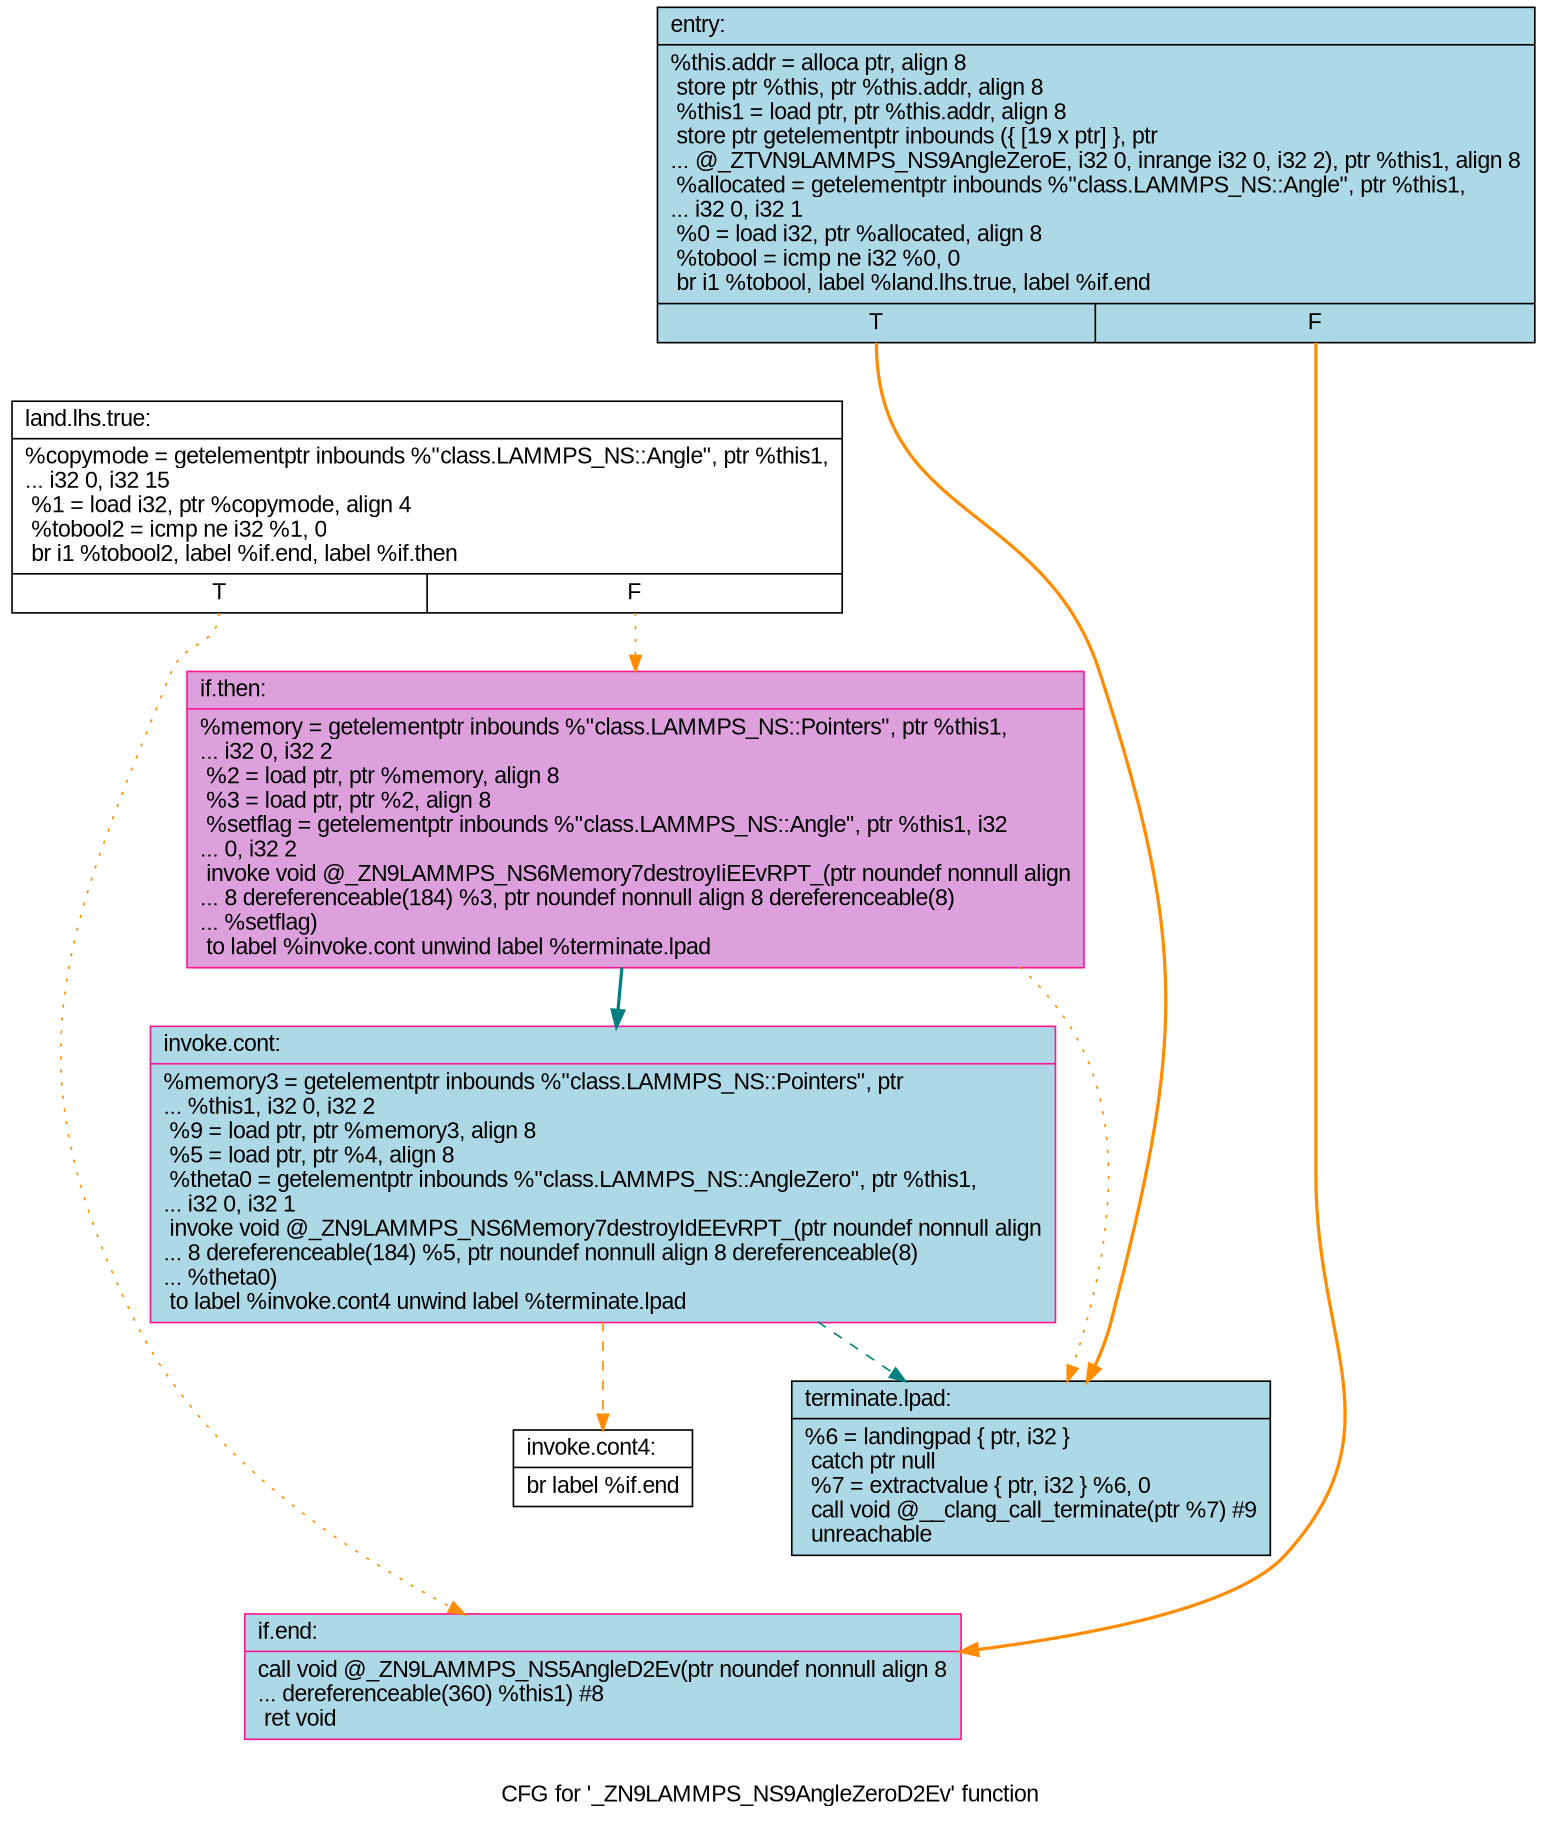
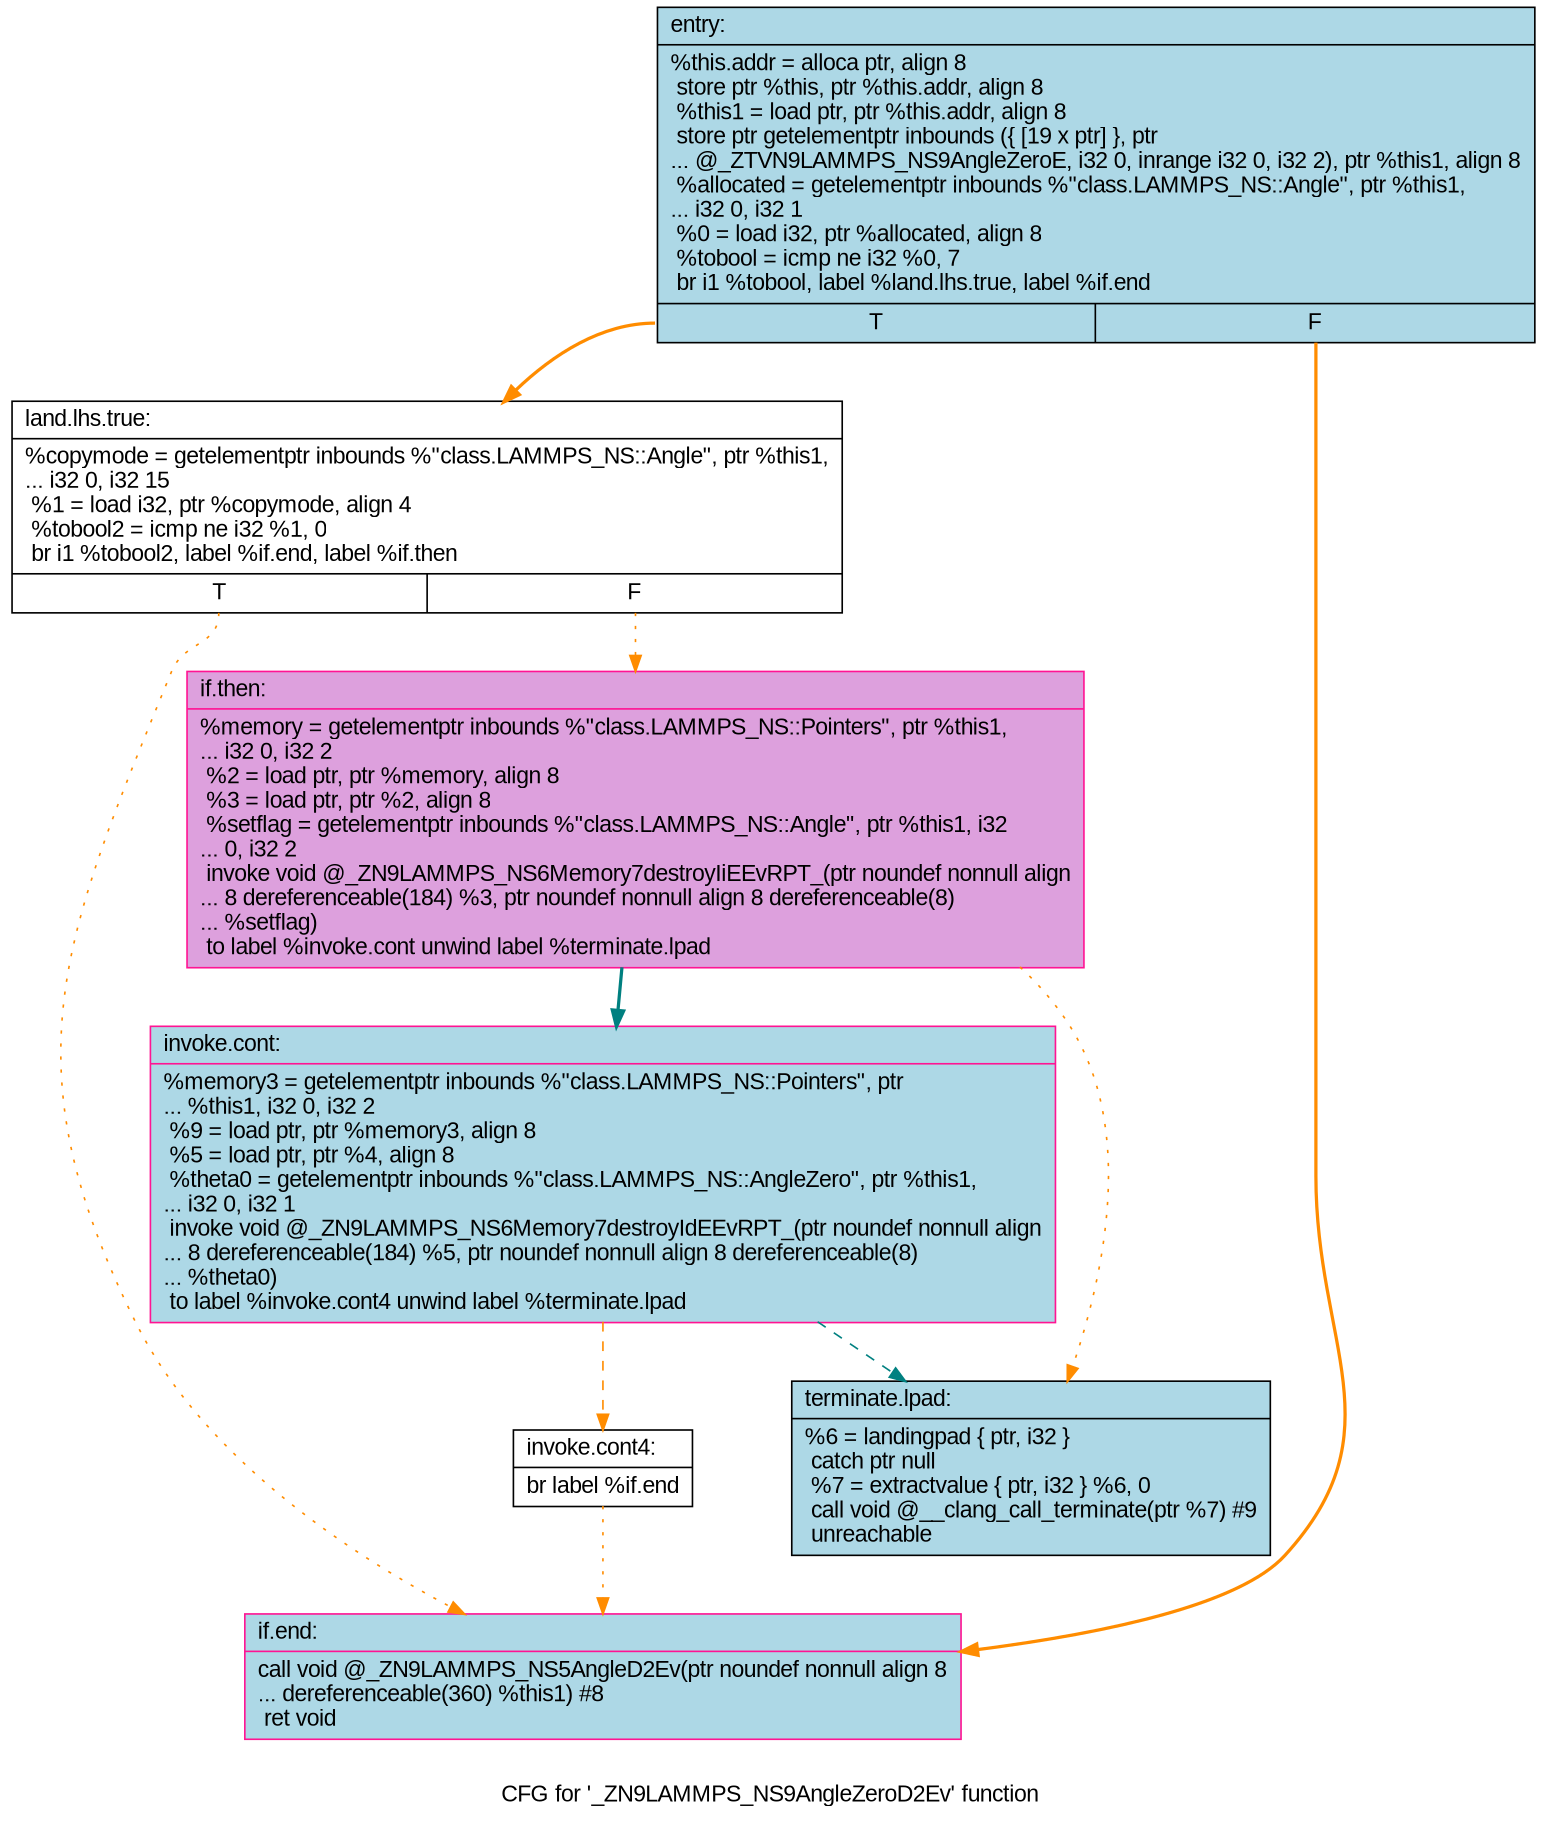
(815, 259) -> (815, 259)
(1141, 816) -> (579, 343)
none -> (603, 1552)
